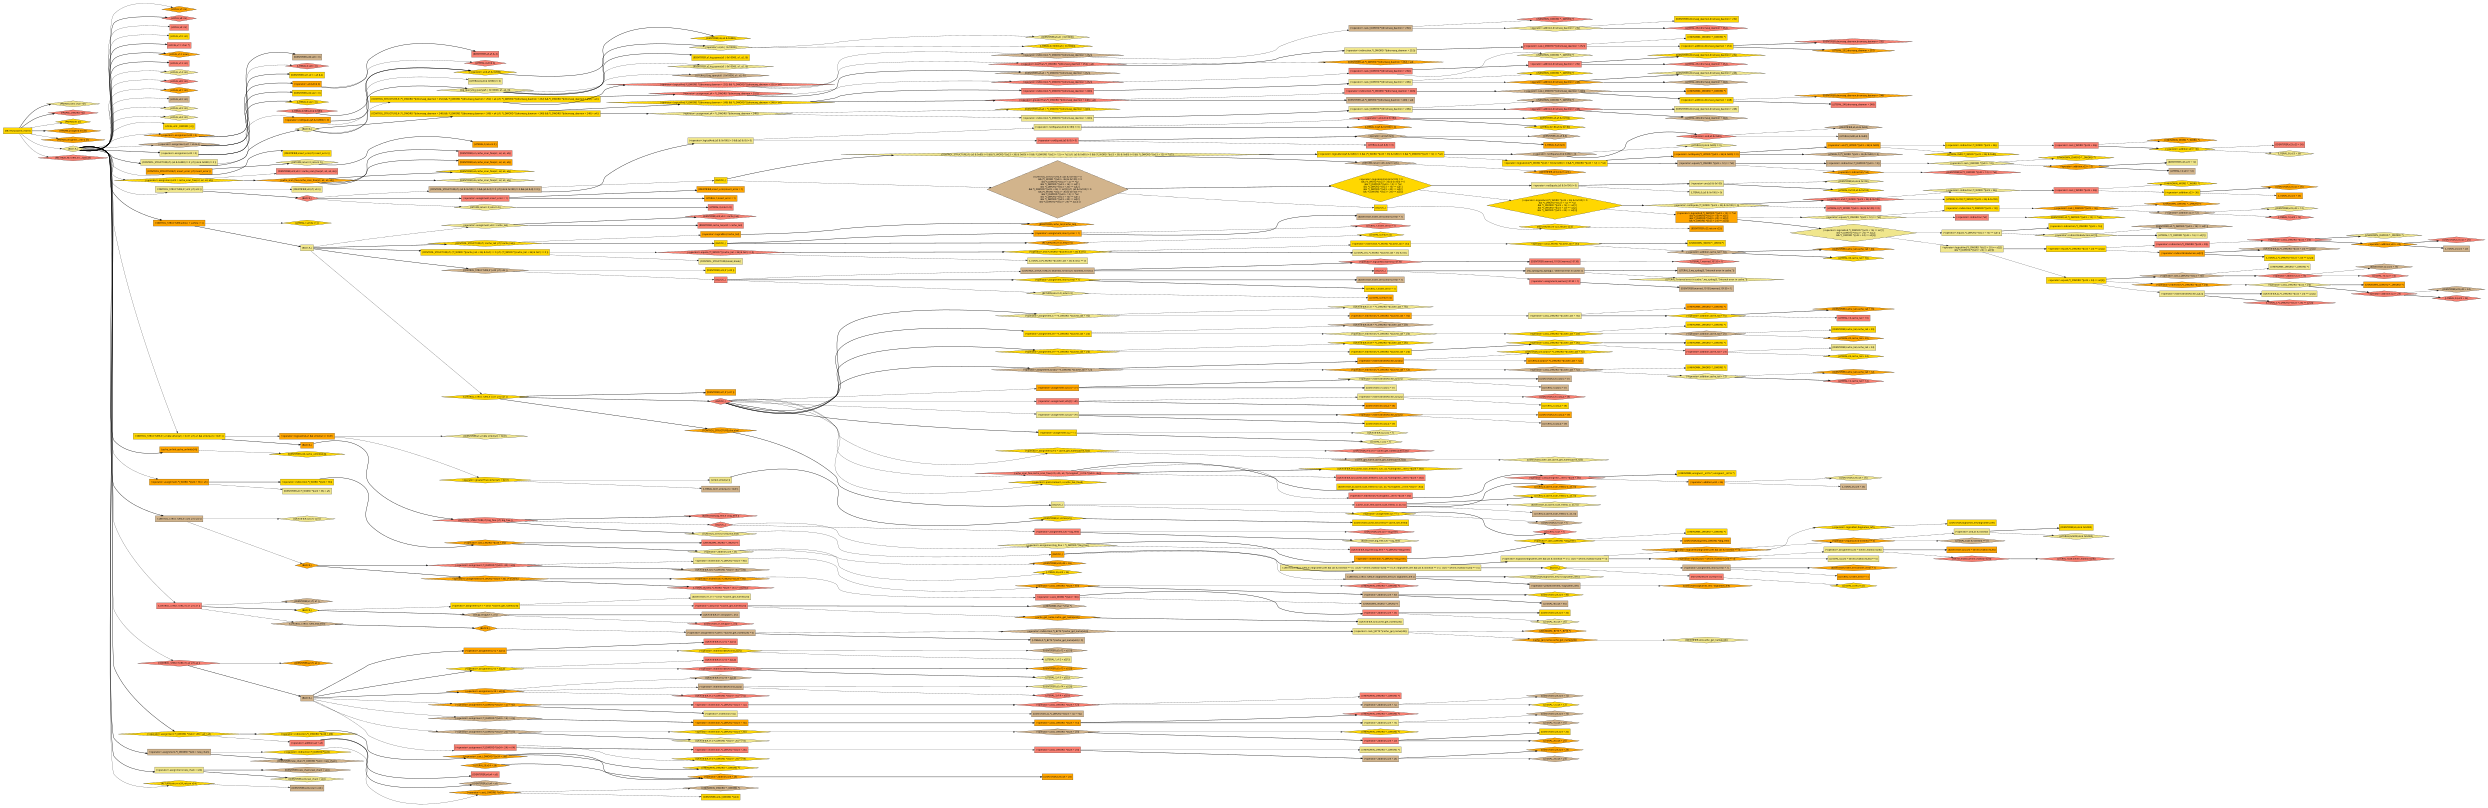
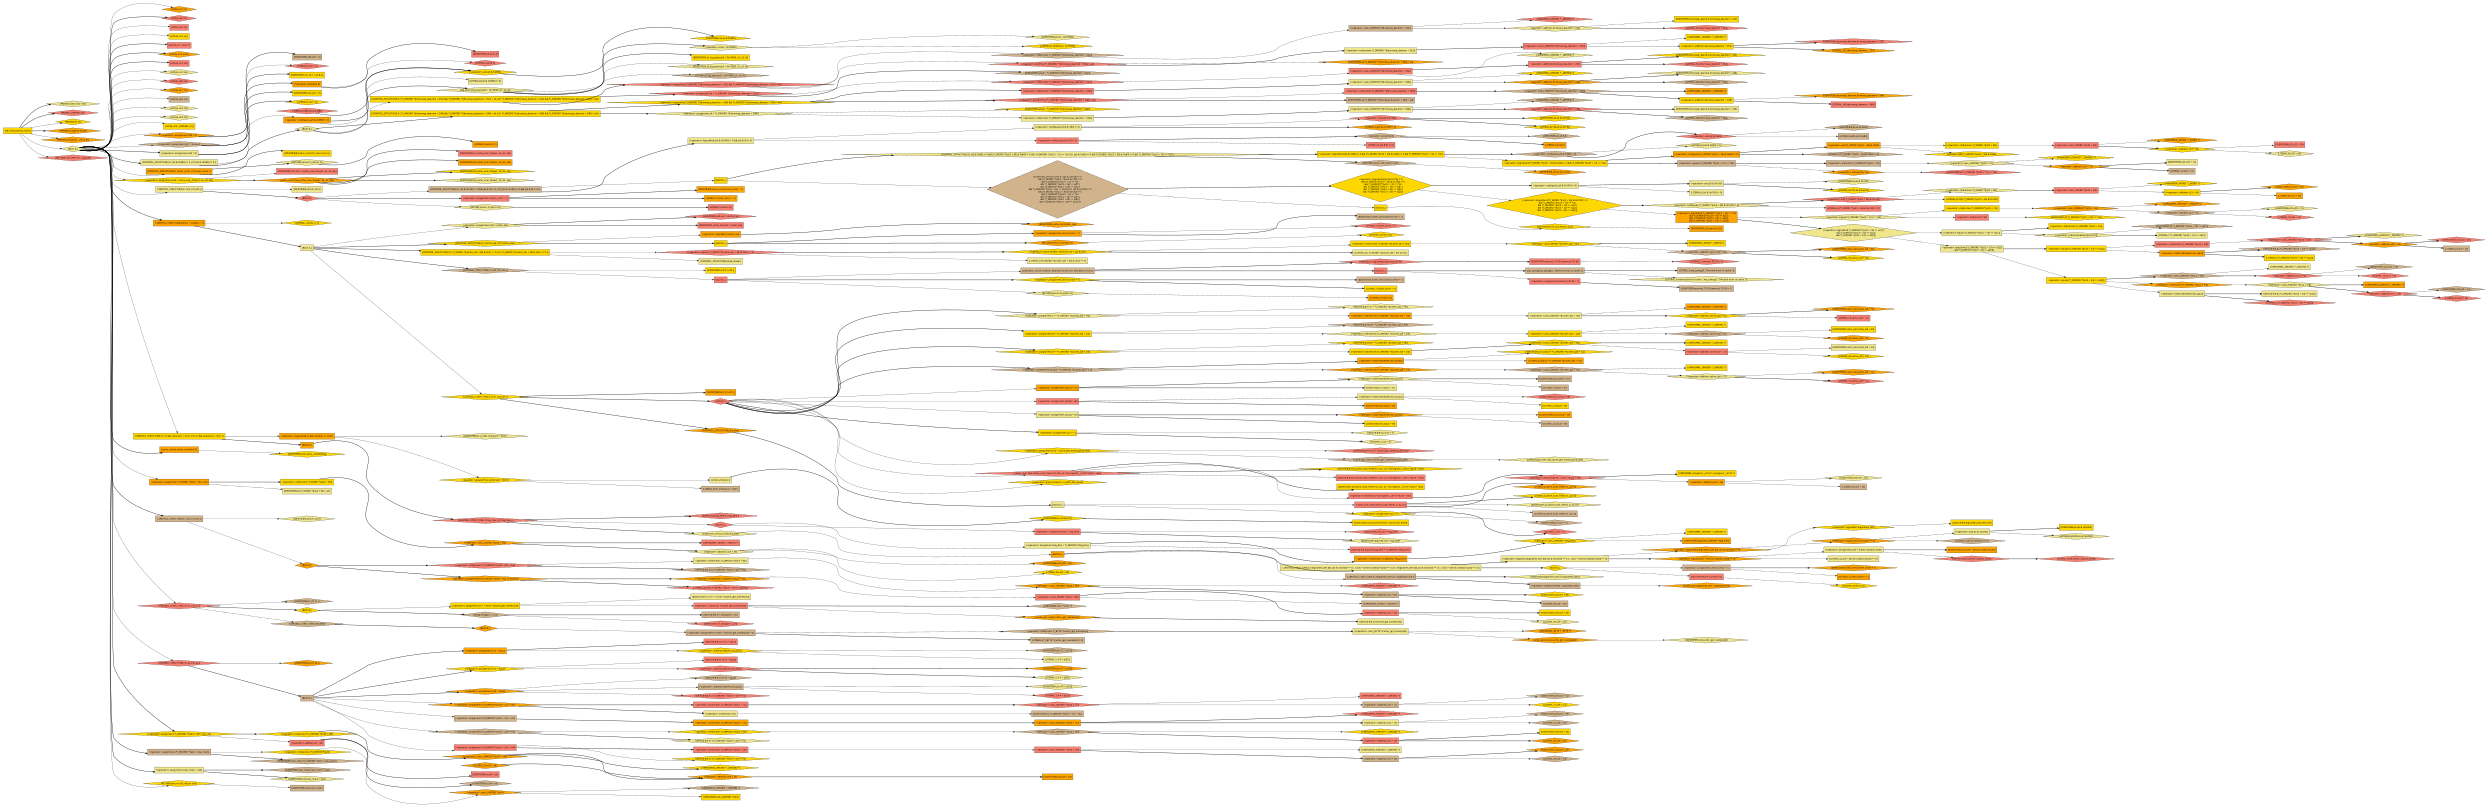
(1555, 334) -> (1555, 334)
(1381, 460) -> (1381, 460)
(1972, 523) -> (1972, 523)
(1058, 545) -> (1058, 545)
(179, 606) -> (179, 606)
(485, 718) -> (485, 718)
